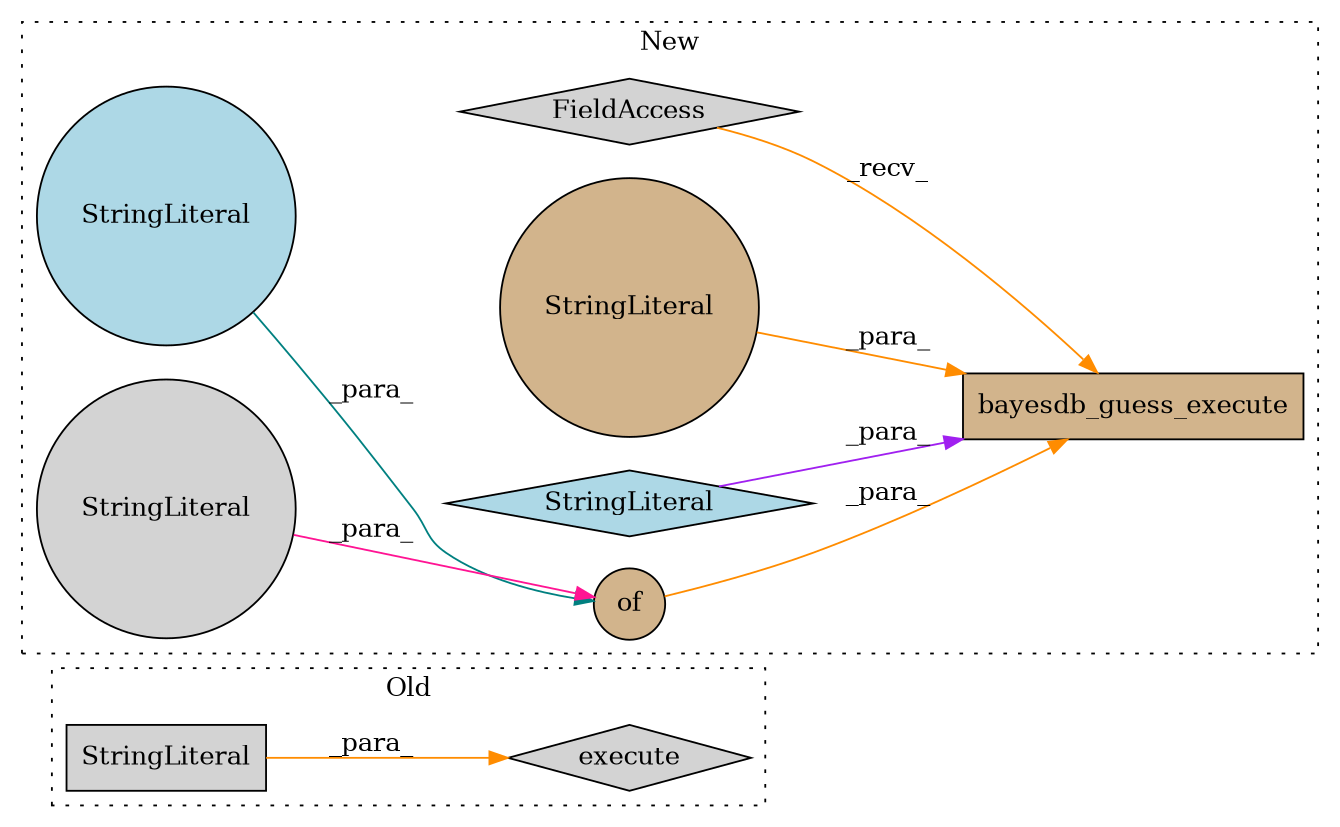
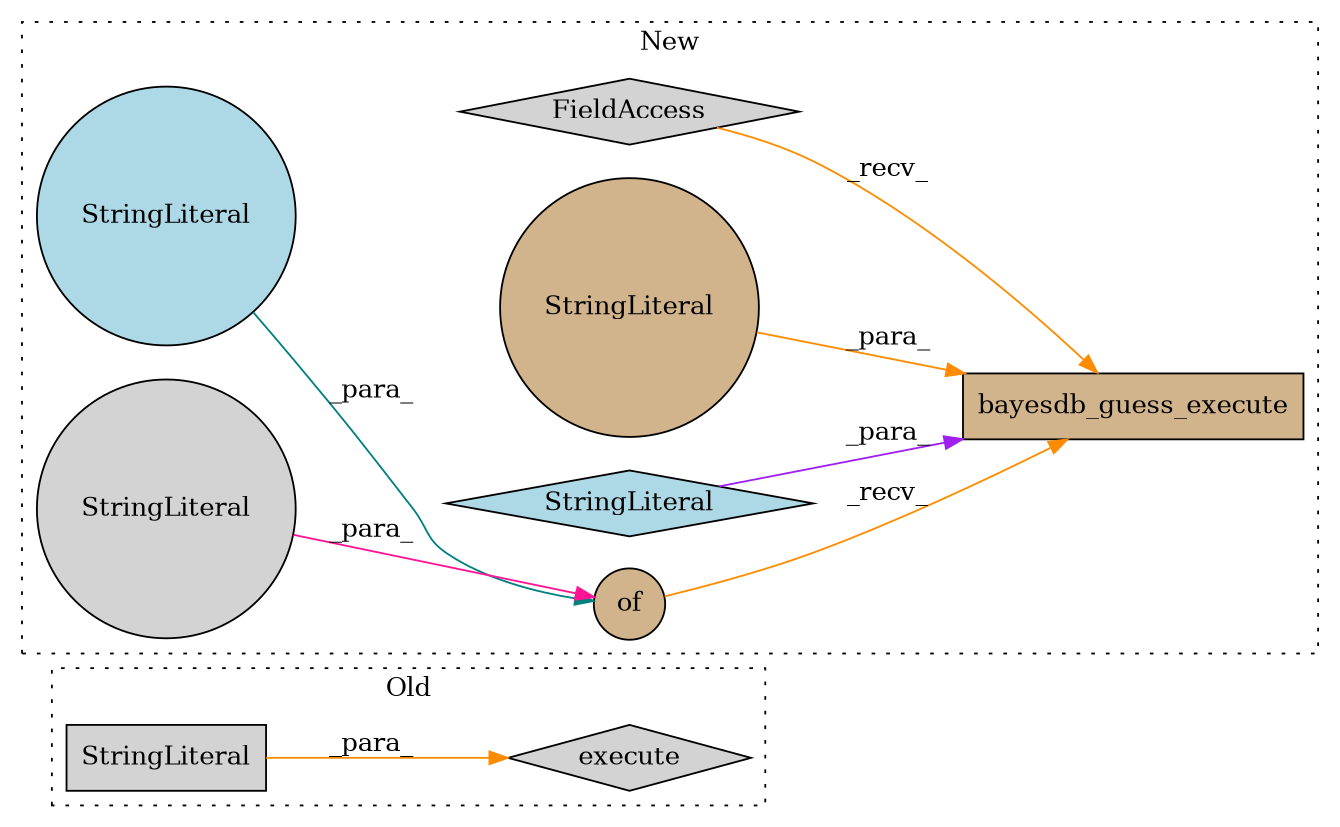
(888, 493) -> (888, 493)
